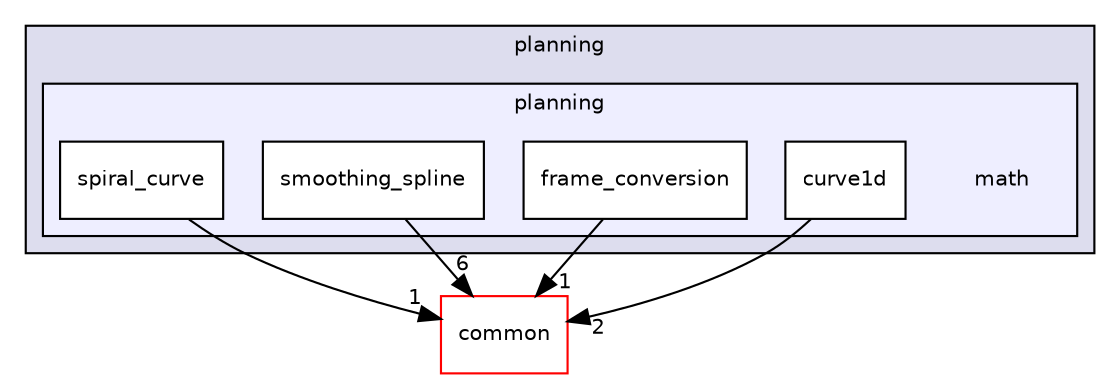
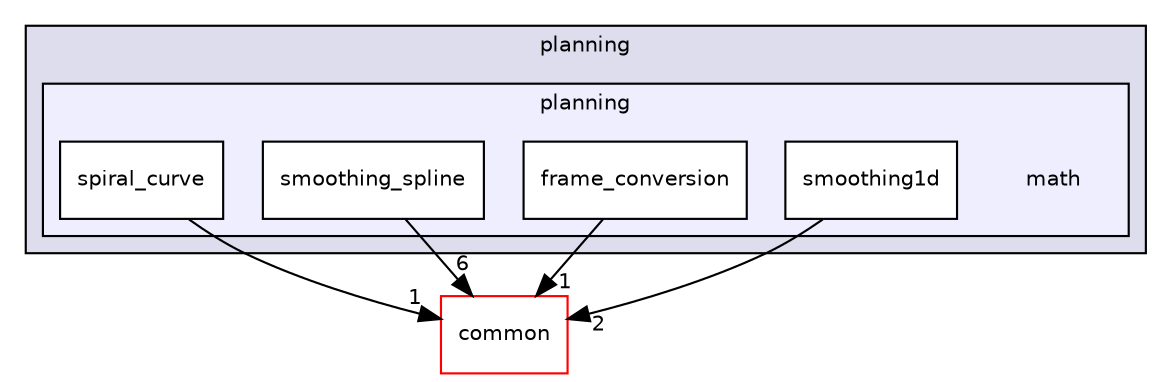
(845, 180) -> (871, 180)
